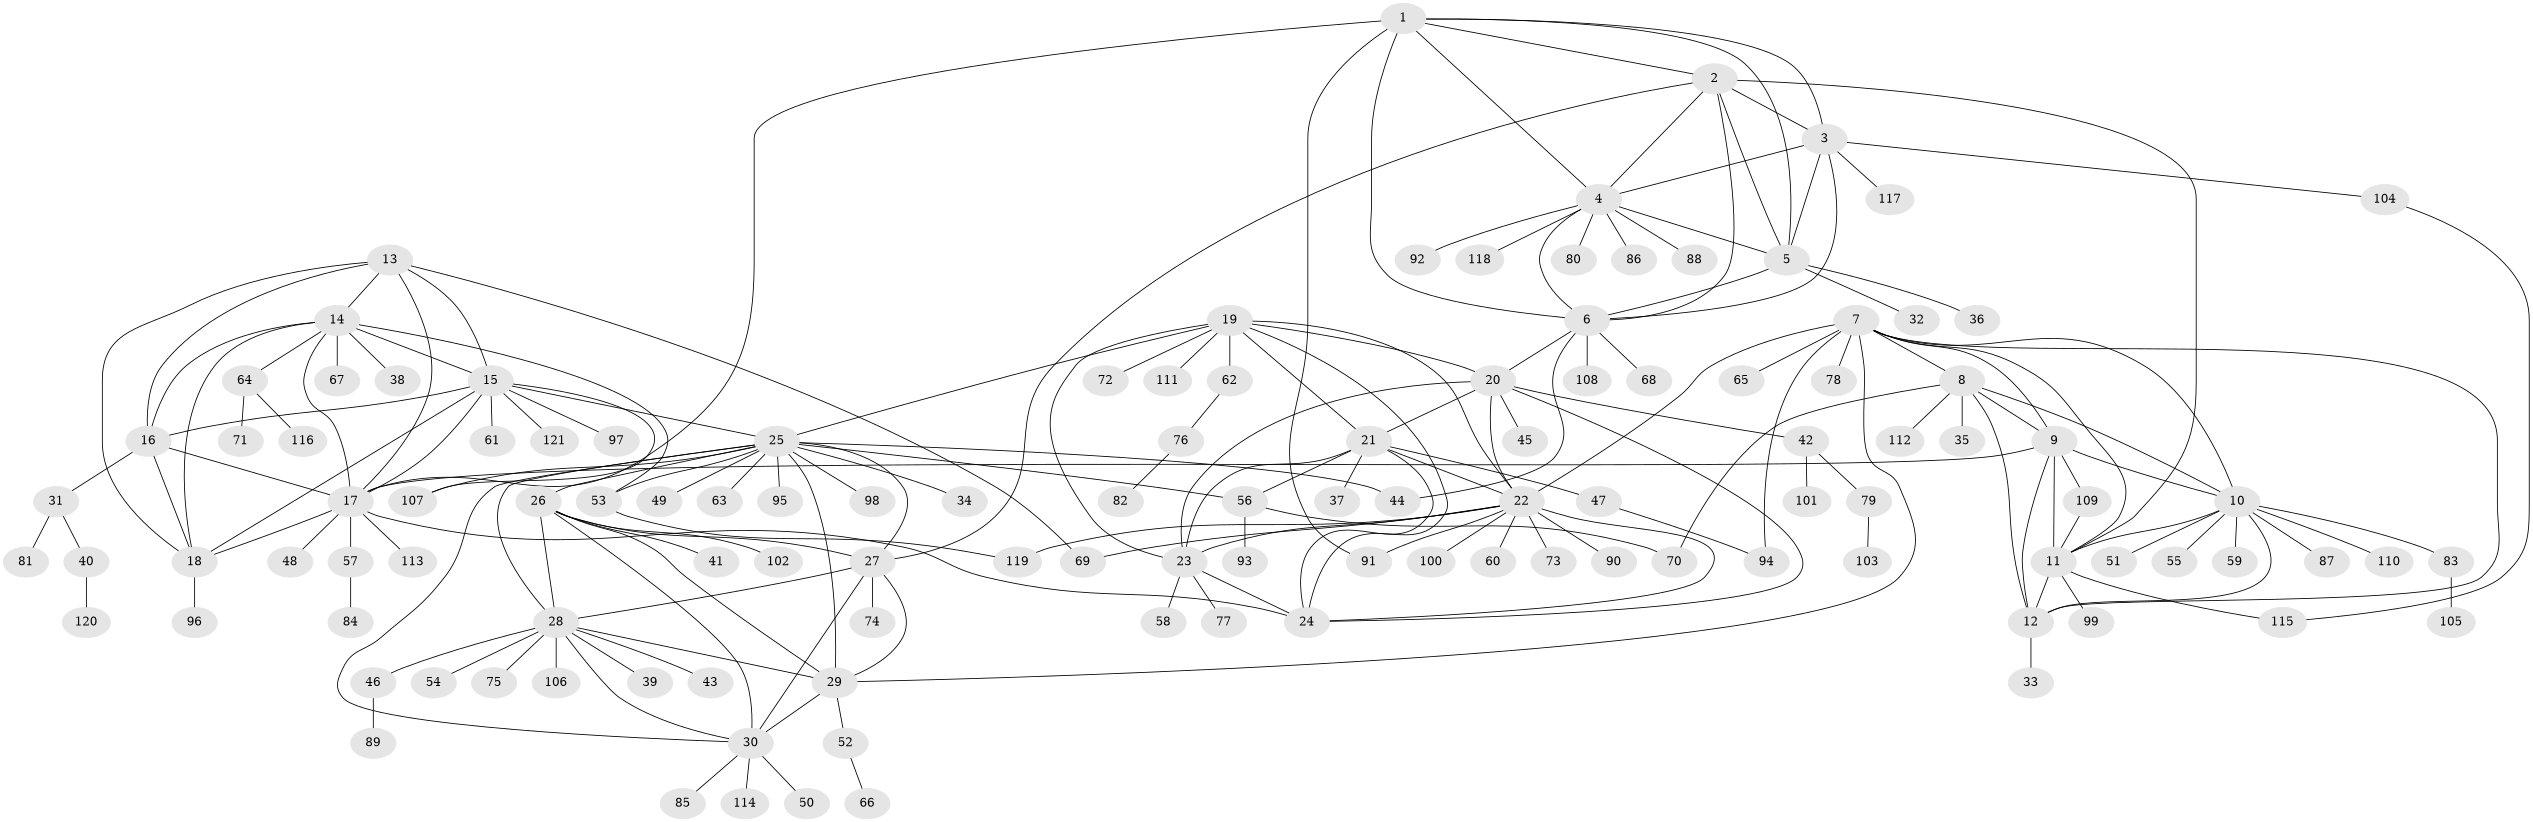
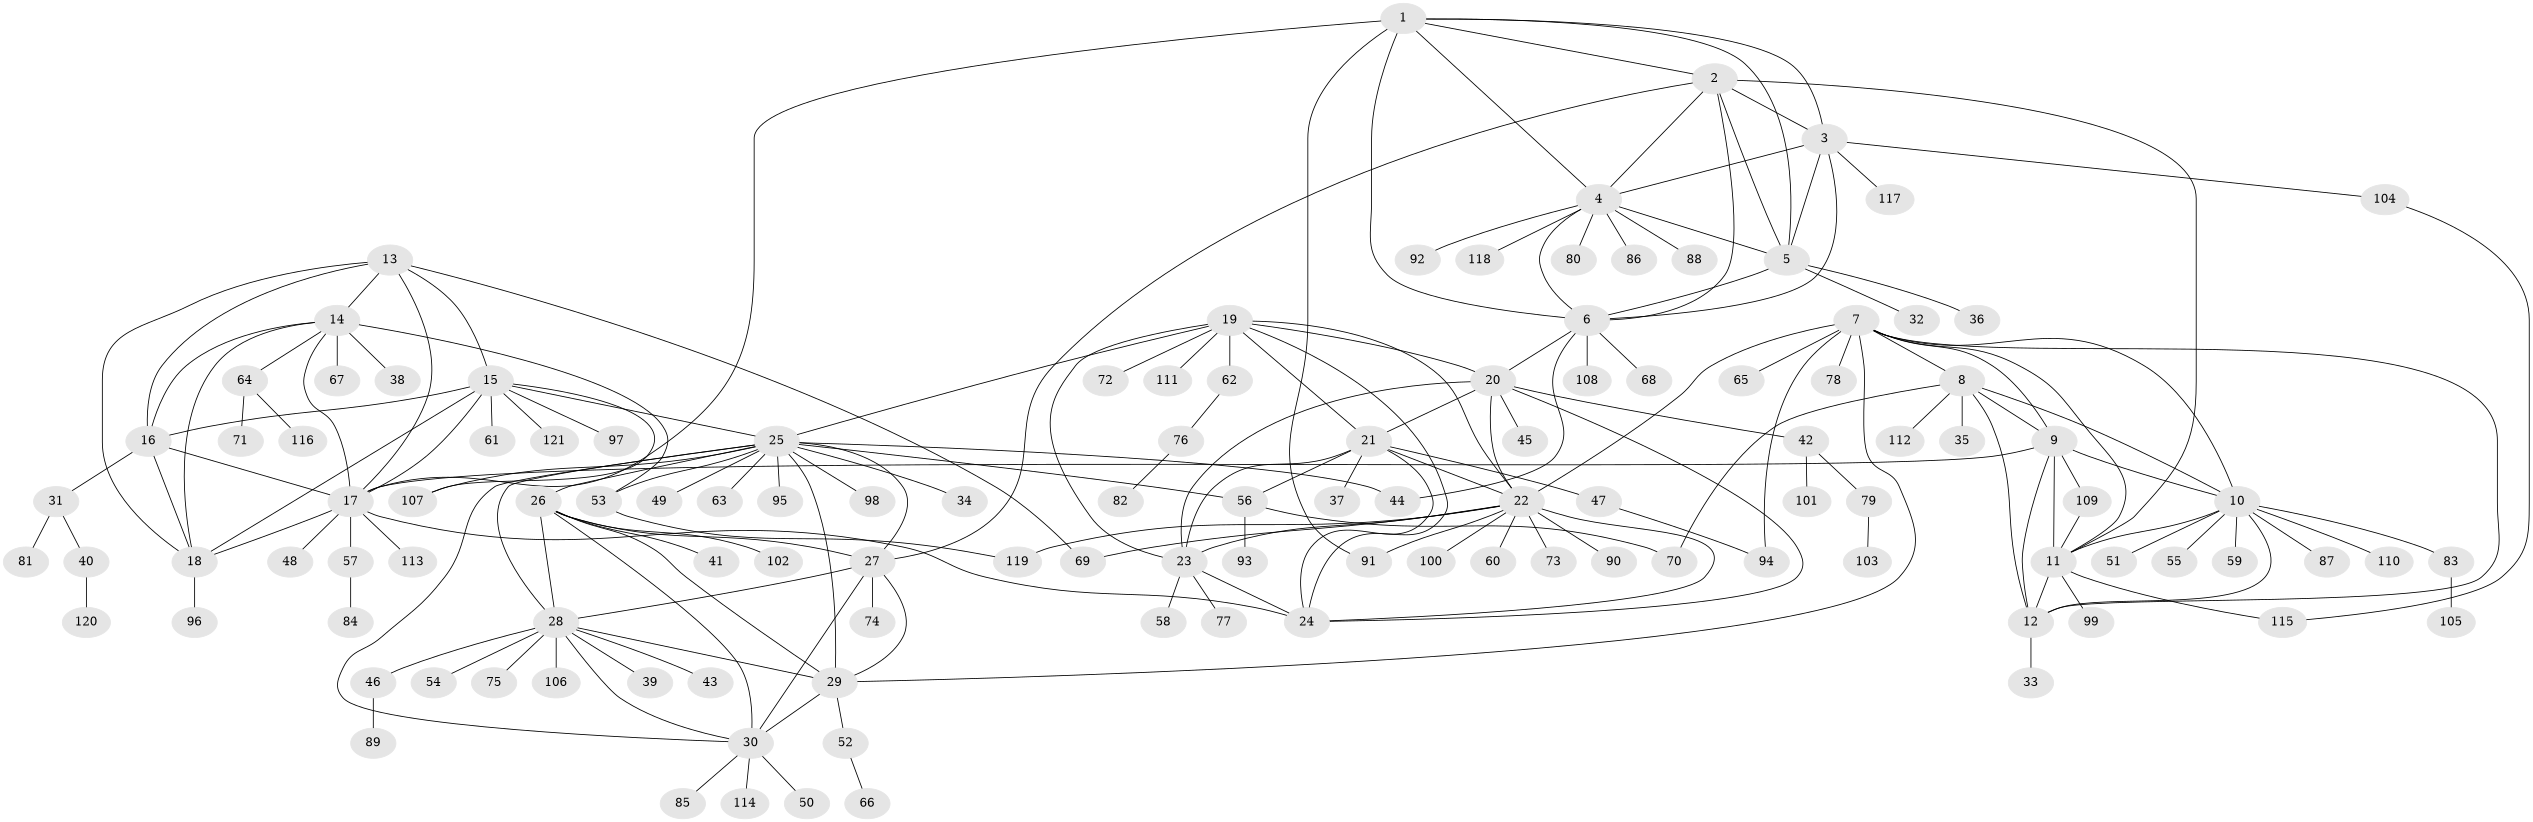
(414, 351) -> none
